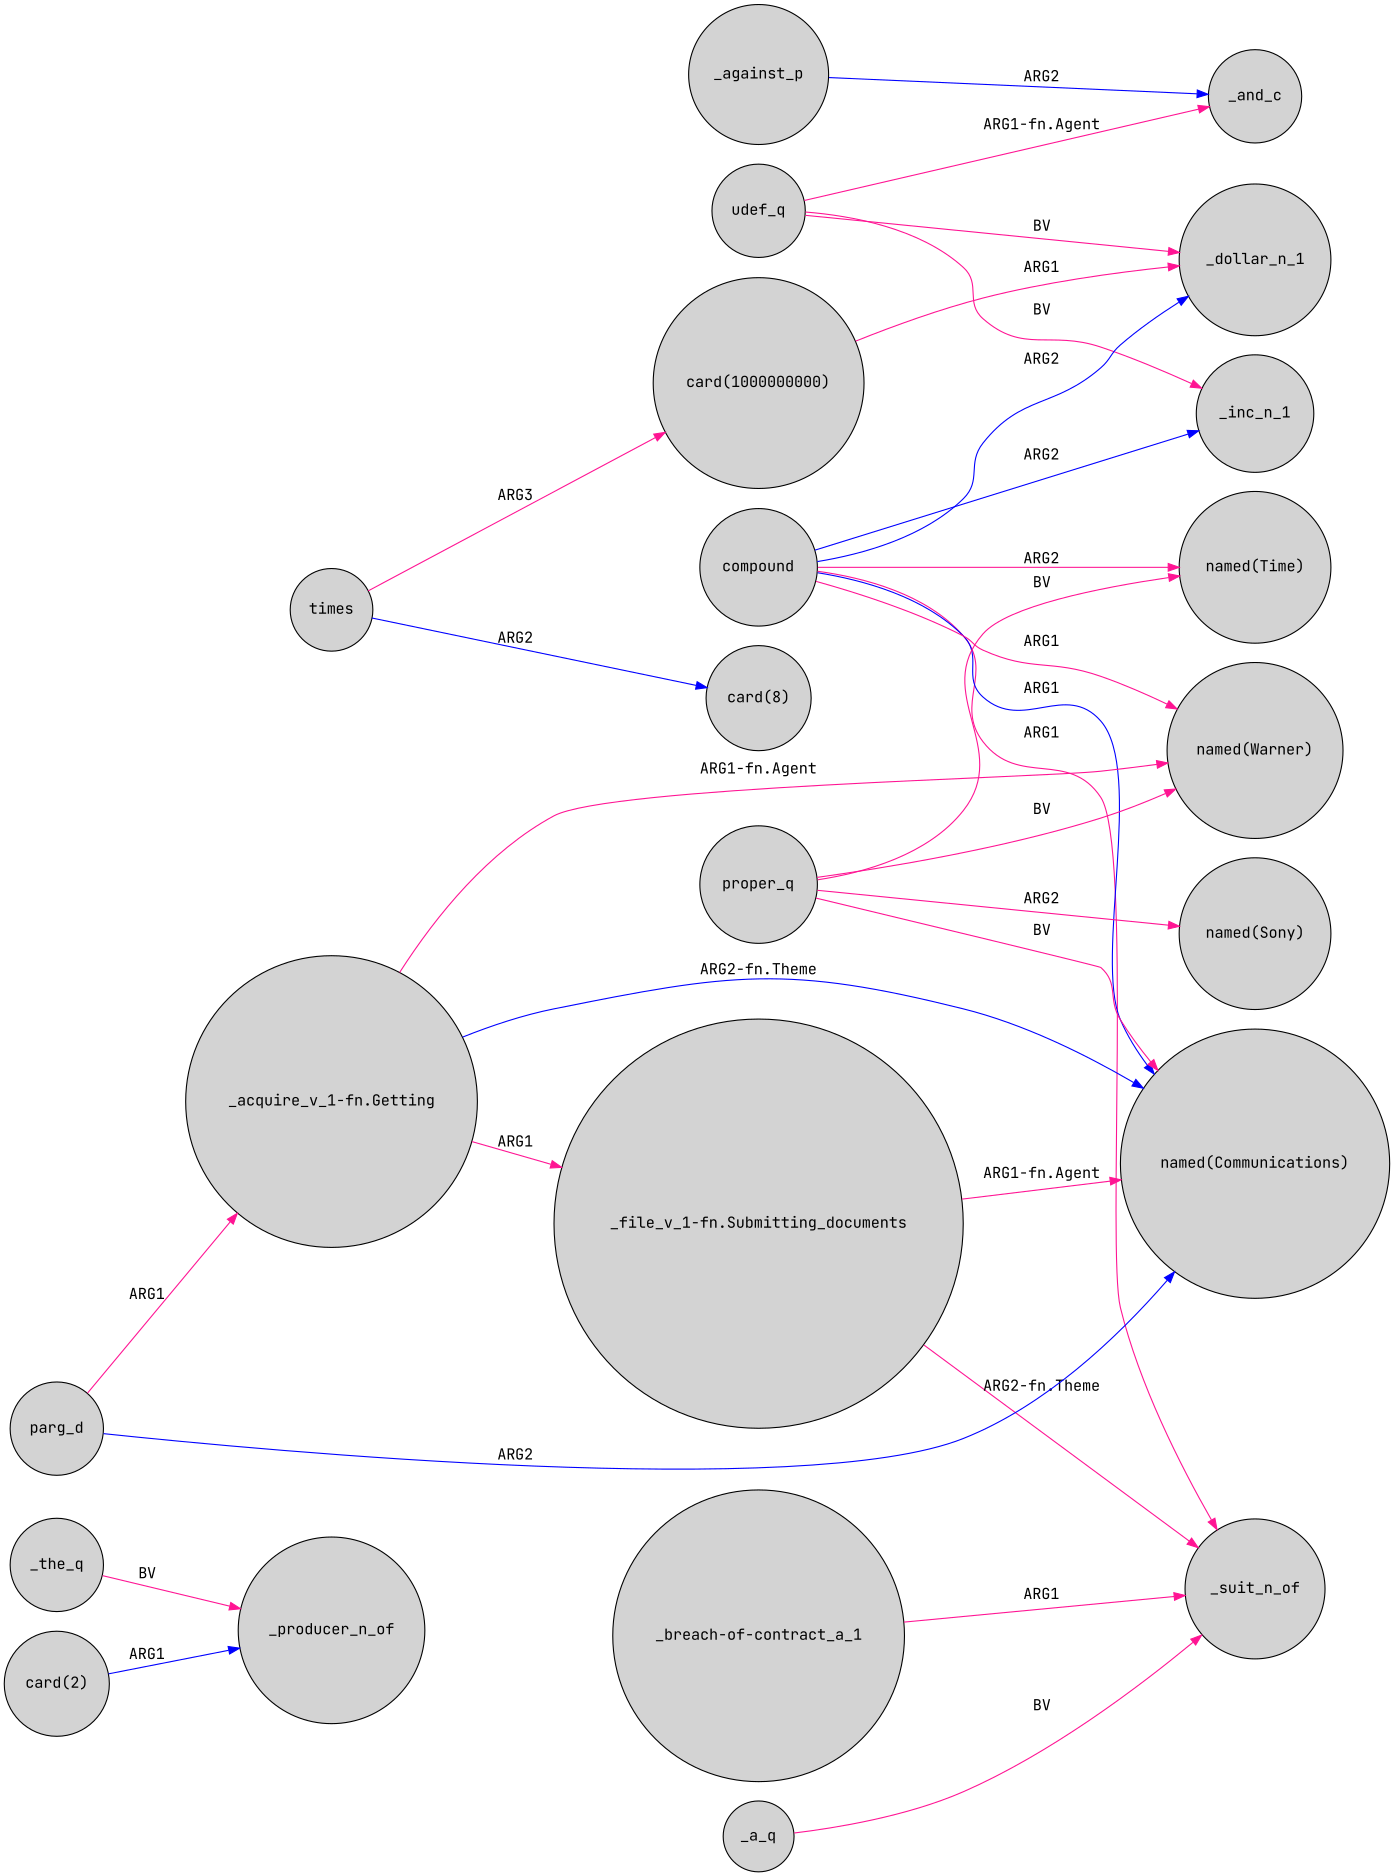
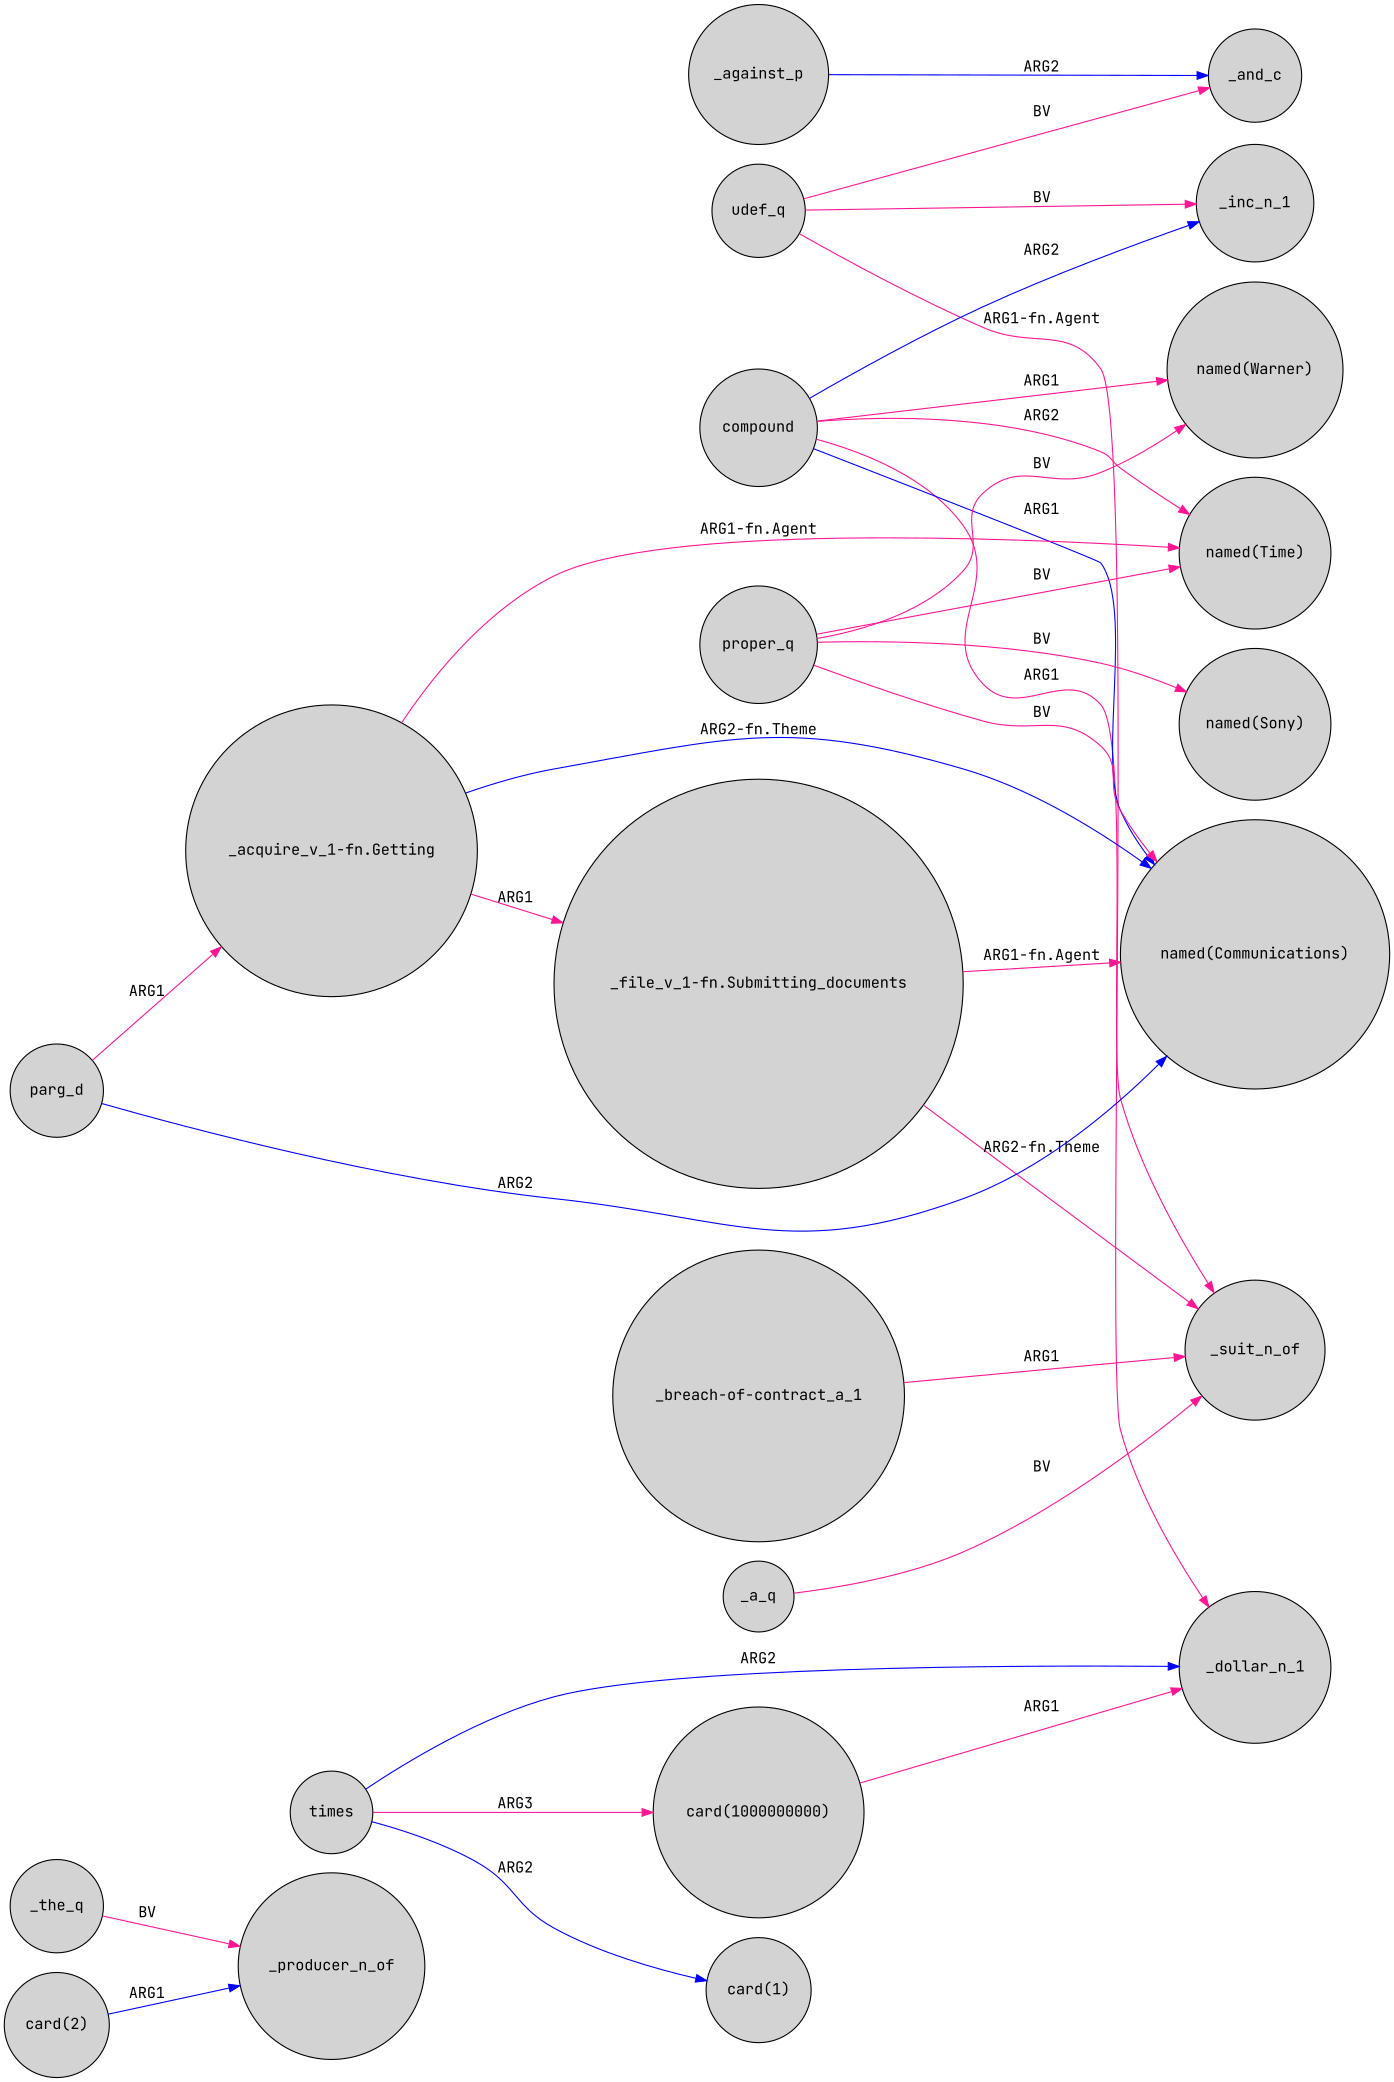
(1042, 125) -> (1042, 112)
(1042, 227) -> (1042, 319)
(990, 435) -> (755, 1674)
(759, 698) -> (759, 1990)
(744, 790) -> (753, 541)
(1042, 899) -> (1042, 640)
